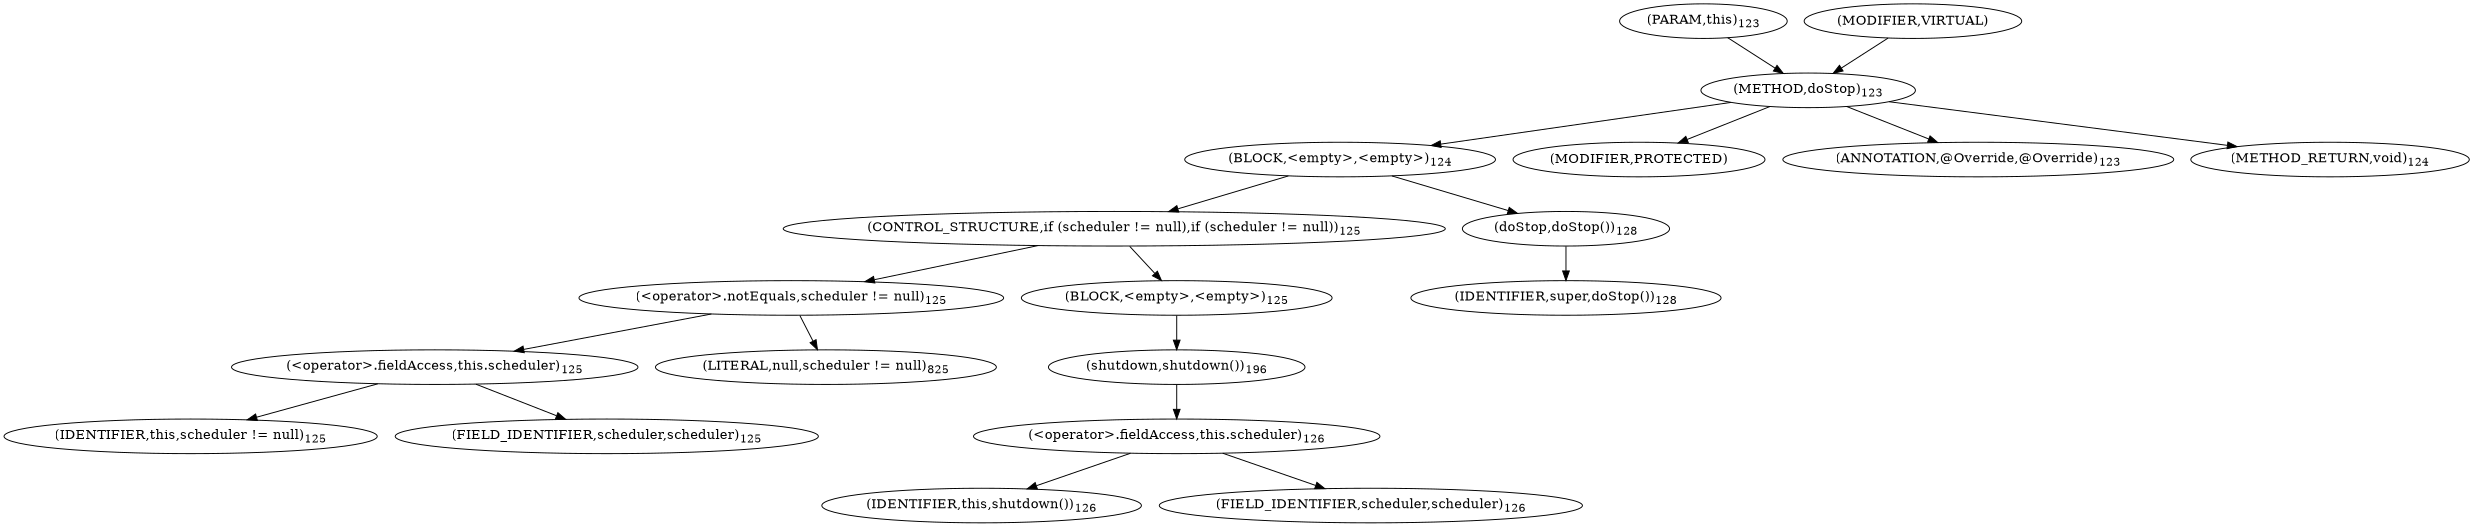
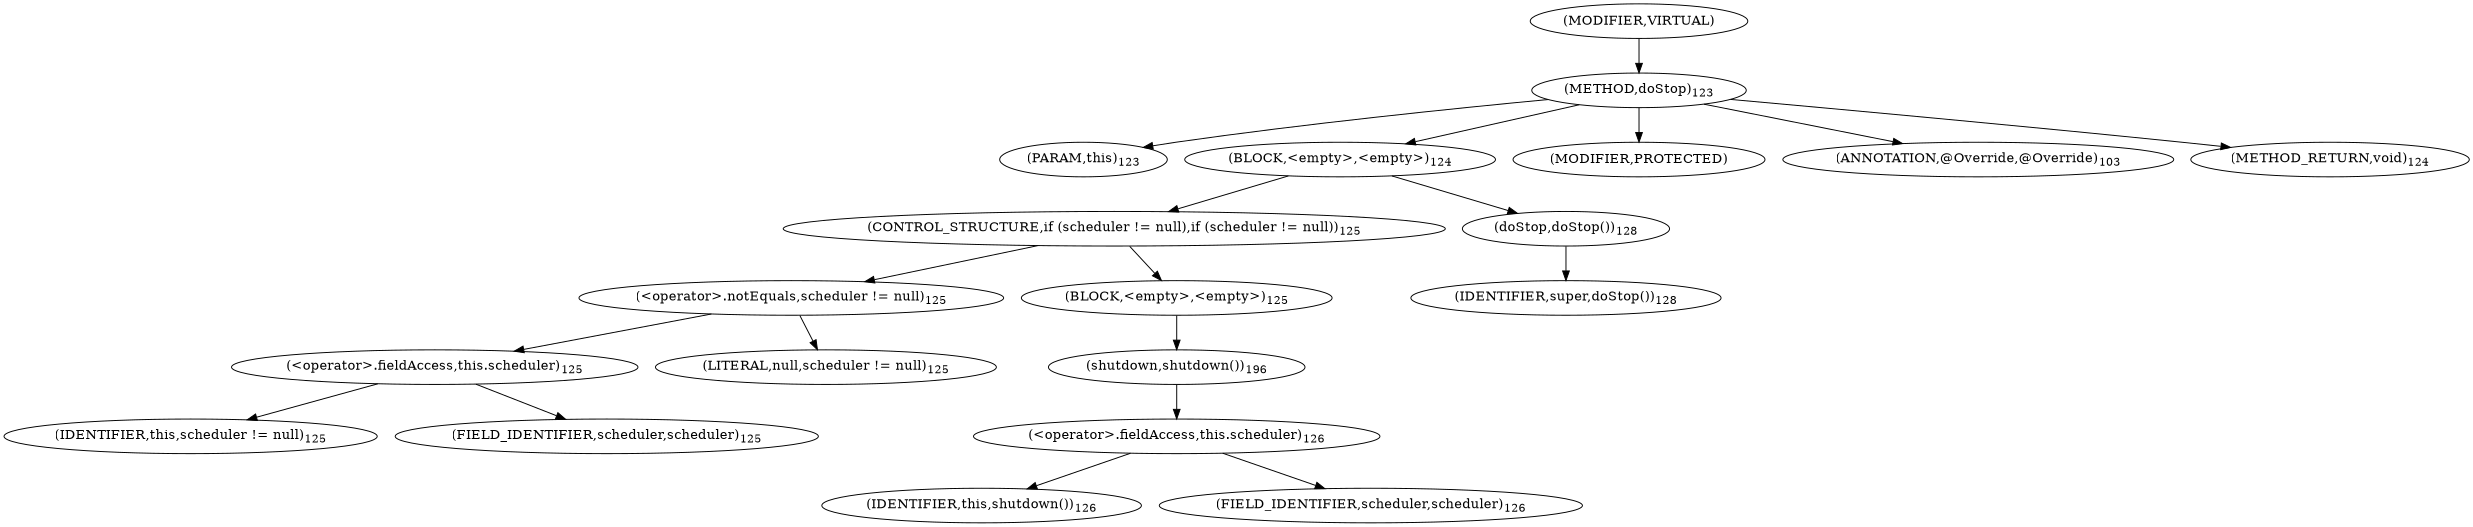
(1751, 53) -> (1350, 120)
(2110, 158) -> (2110, 158)
(938, 366) -> (938, 366)
